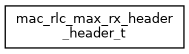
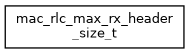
(95, 27) -> (95, 27)
